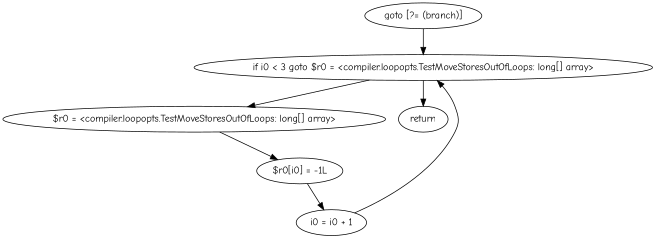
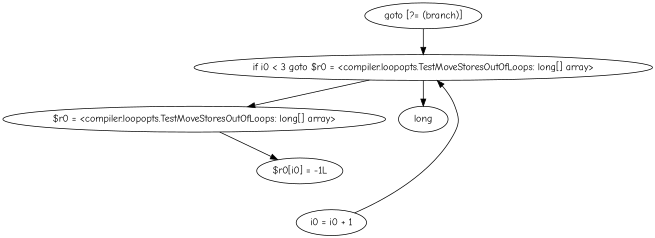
(423, 119) -> (423, 119)
(314, 194) -> none
